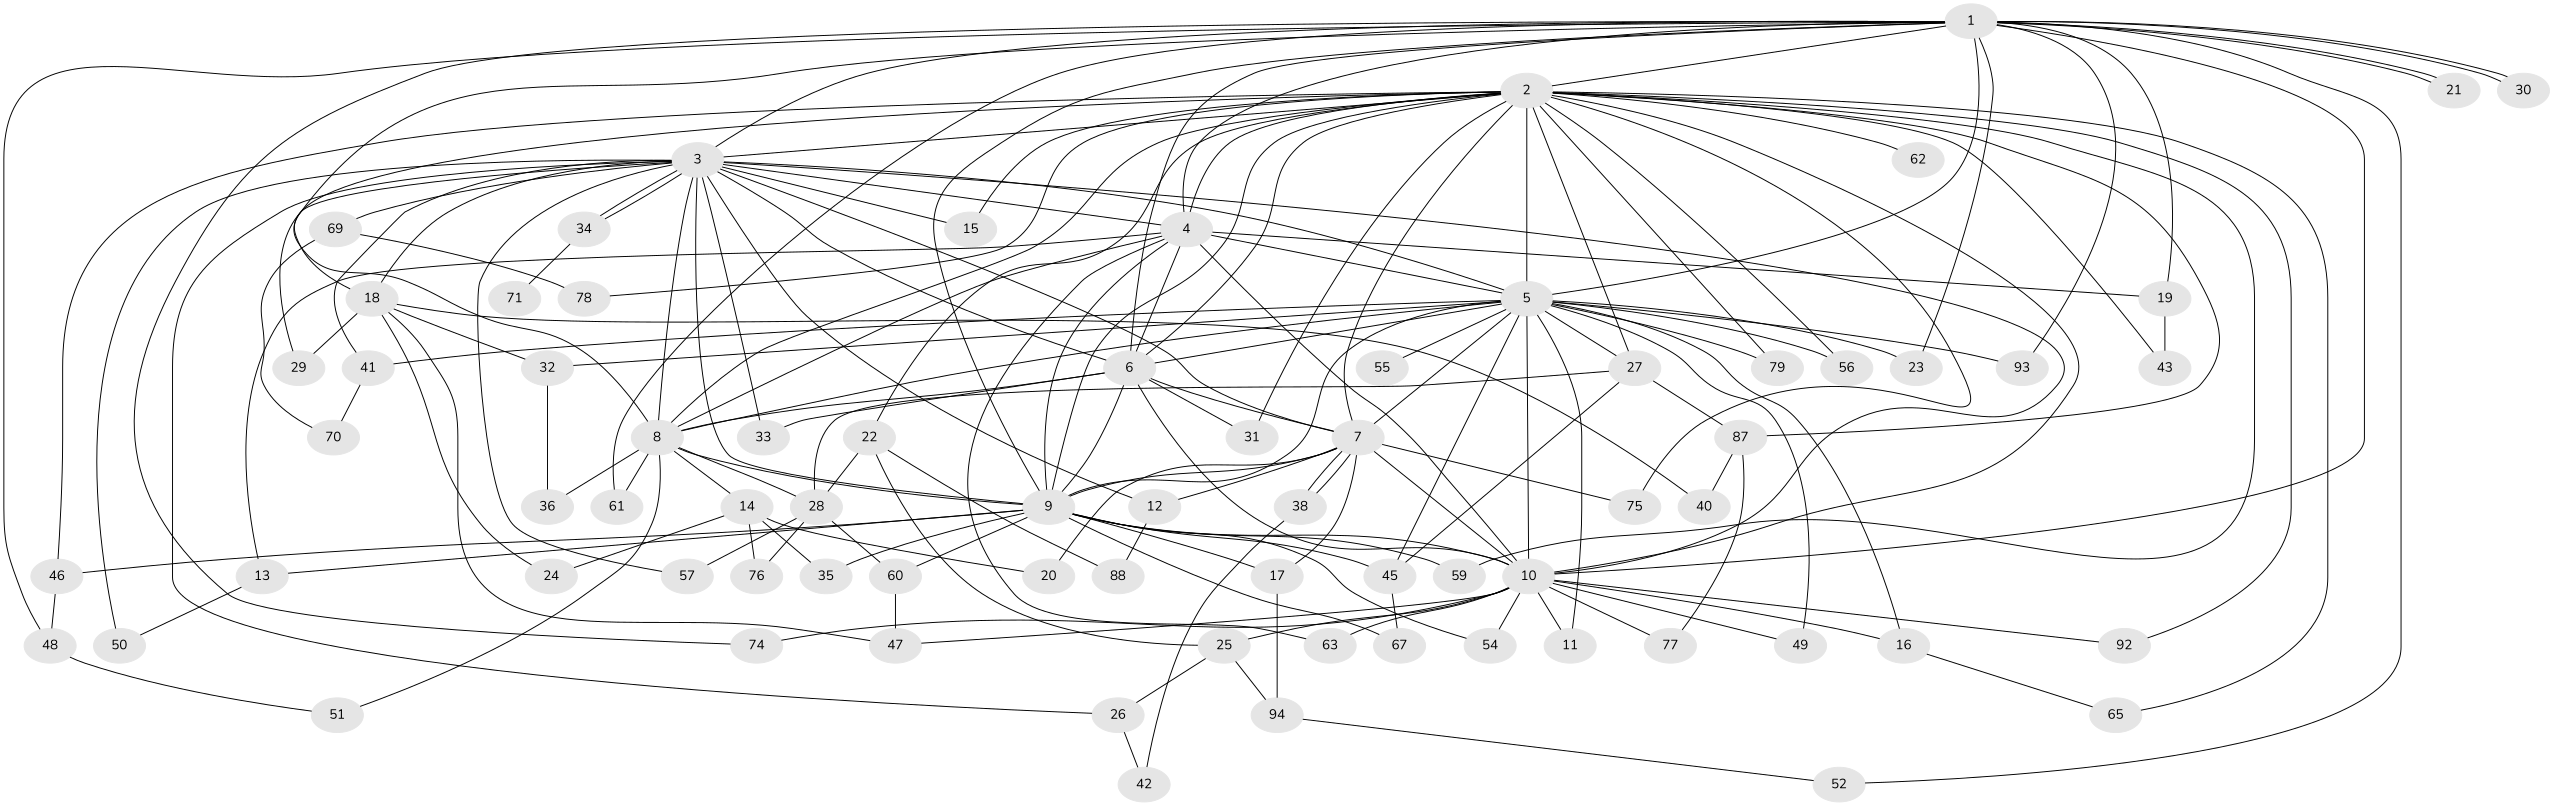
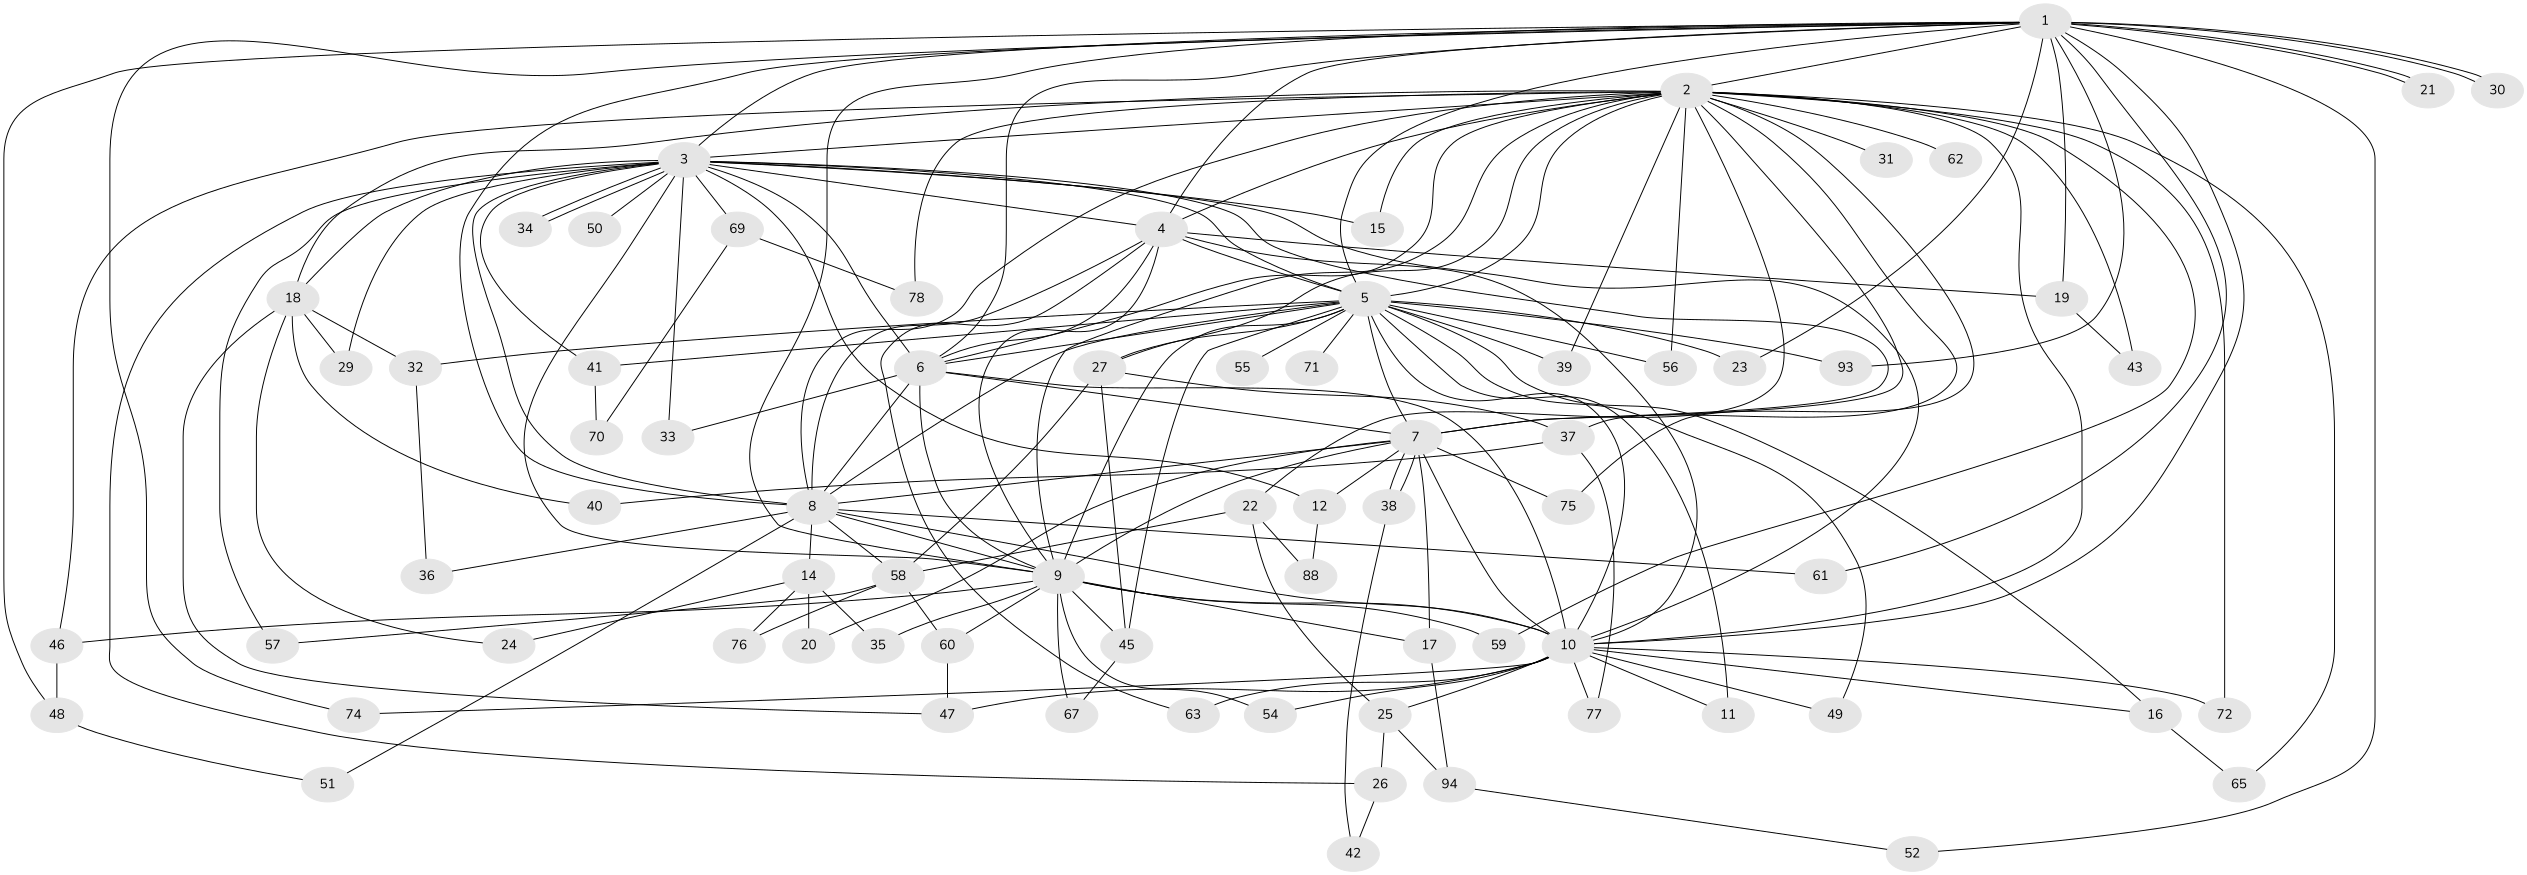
(547, 266) -> (1338, 334)
(1777, 368) -> (1564, 368)
(1191, 403) -> none
(1741, 438) -> (1568, 438)
none -> (1211, 461)
(816, 507) -> (898, 576)
(262, 576) -> none
none -> (1193, 579)
(2124, 646) -> (2225, 715)
